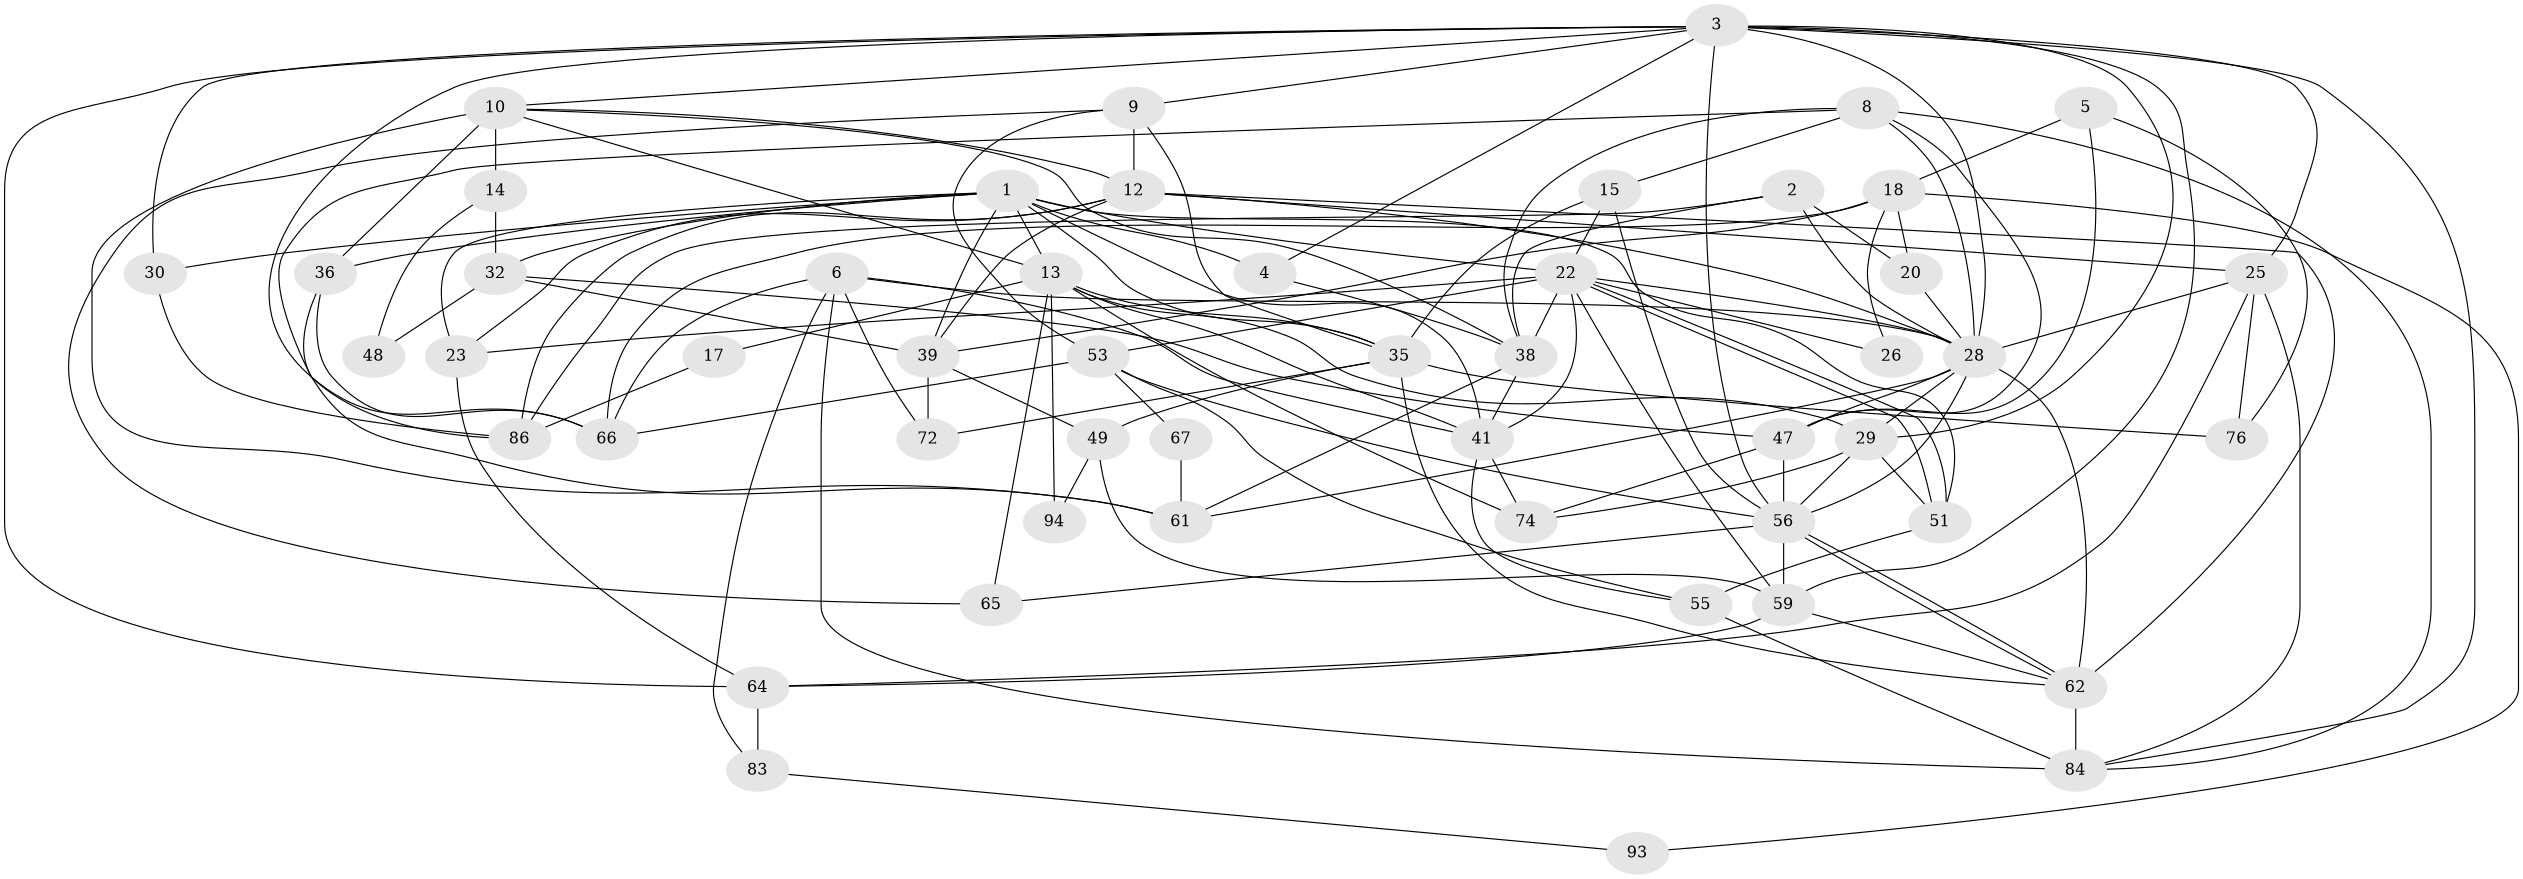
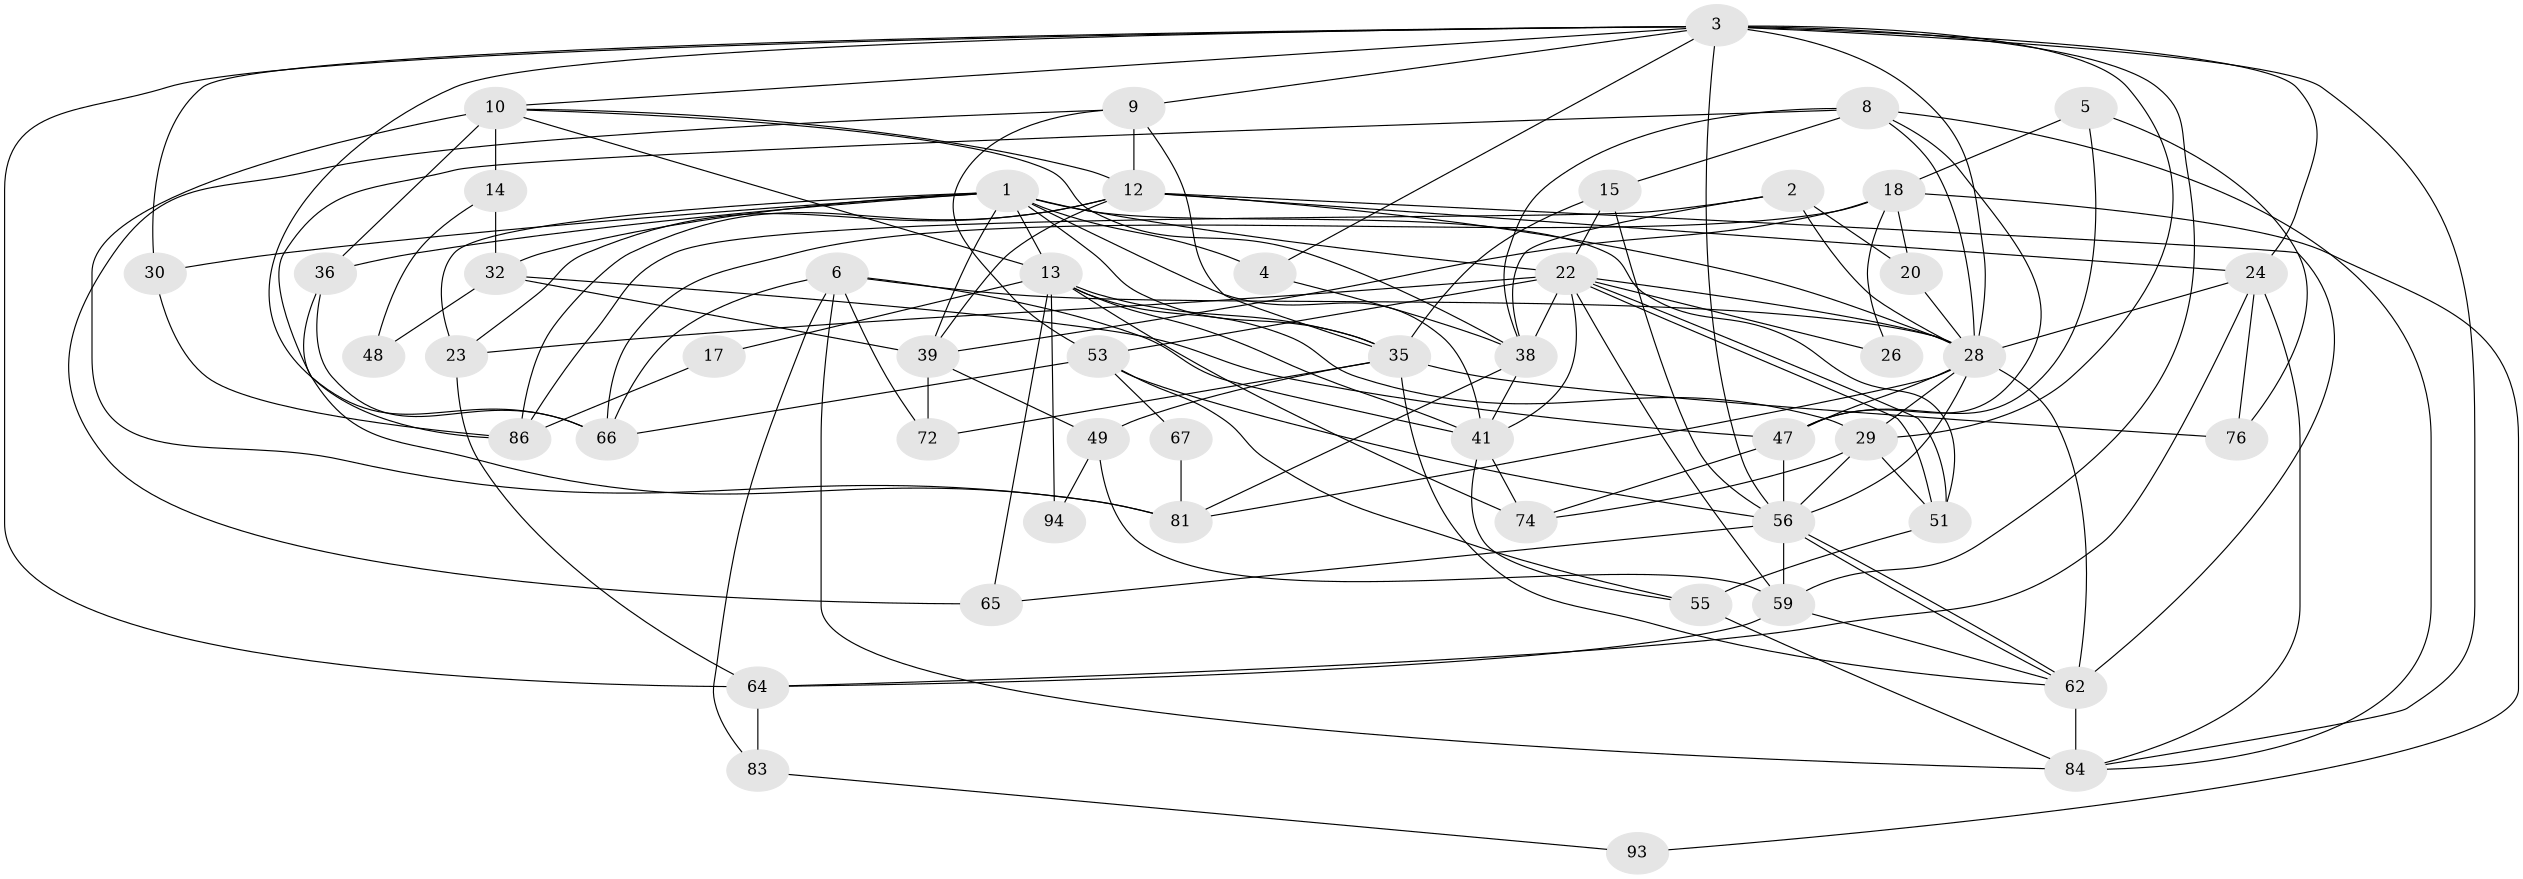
(2256, 274) -> (2256, 274)
(1181, 522) -> (1181, 522)
